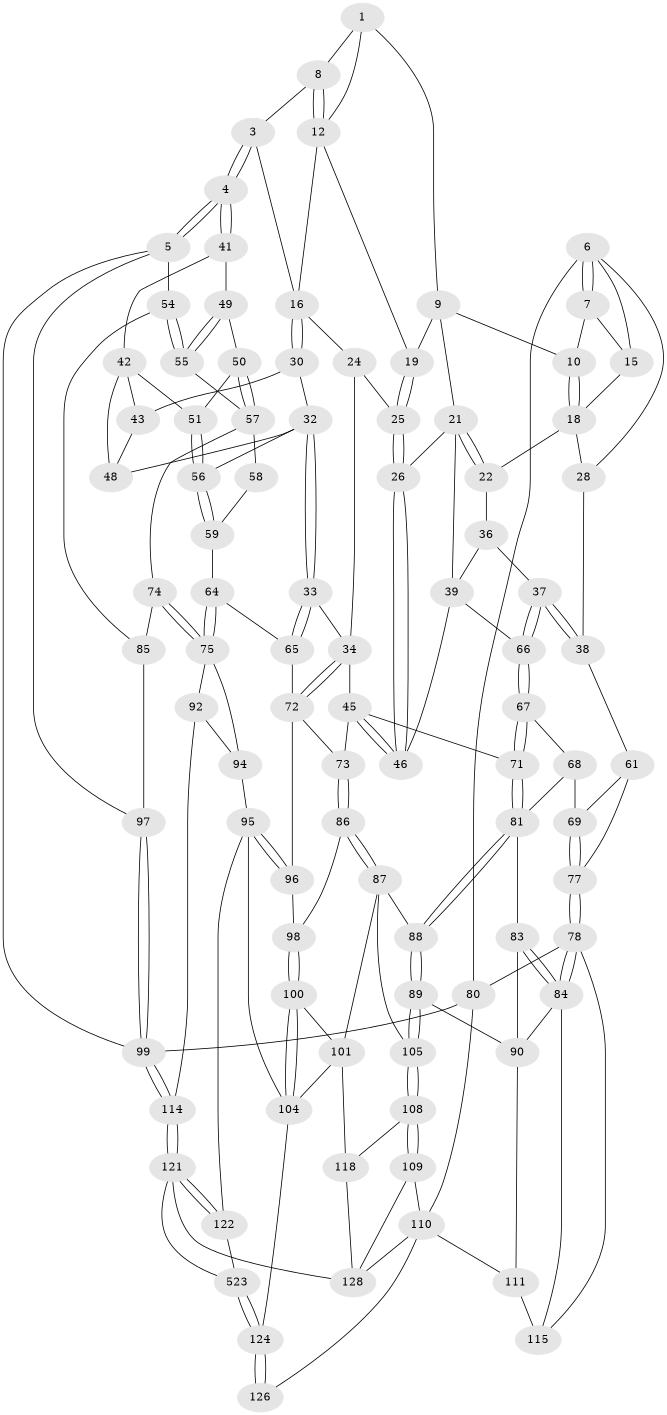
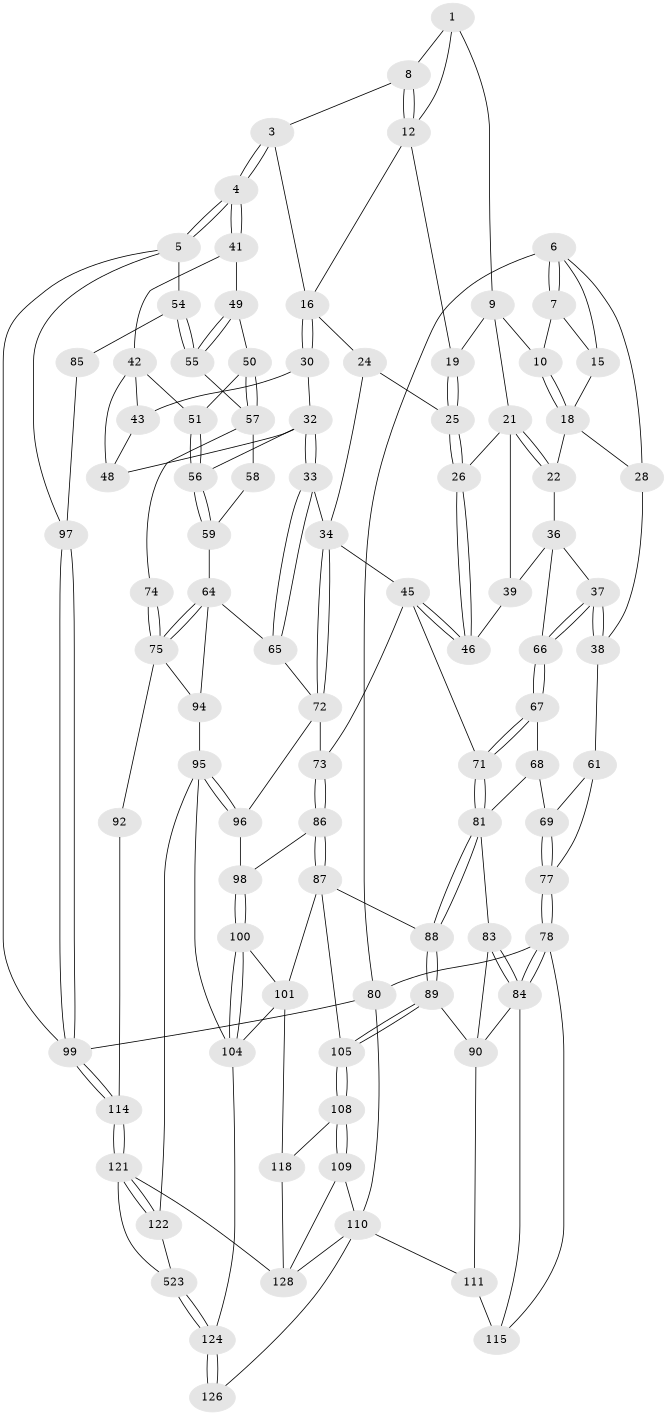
(149, 621) -> none
(488, 621) -> (547, 593)
(218, 736) -> (204, 650)
